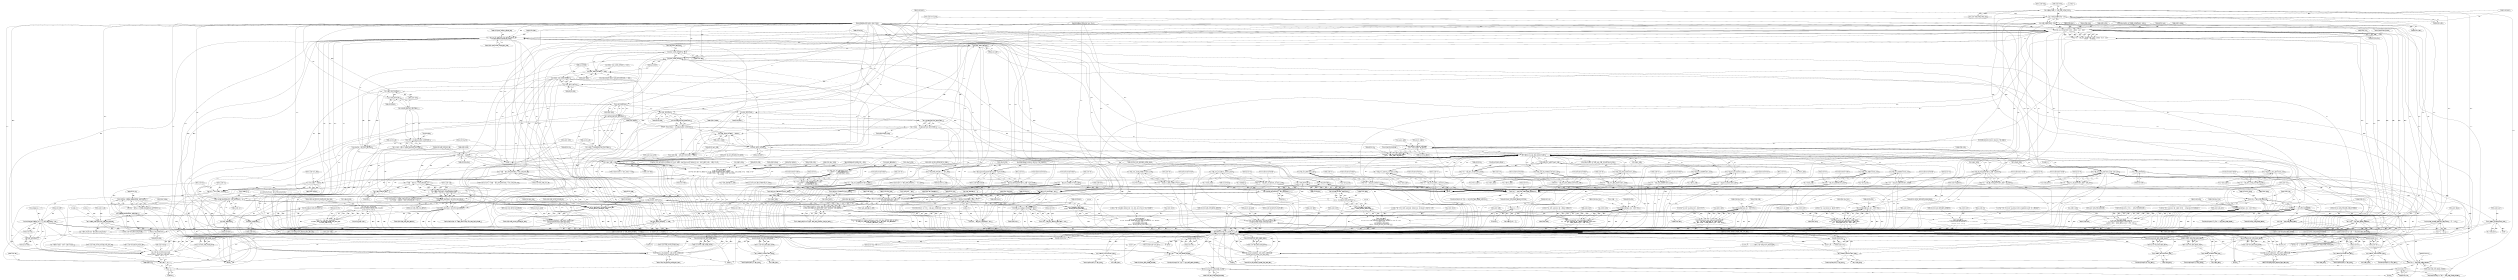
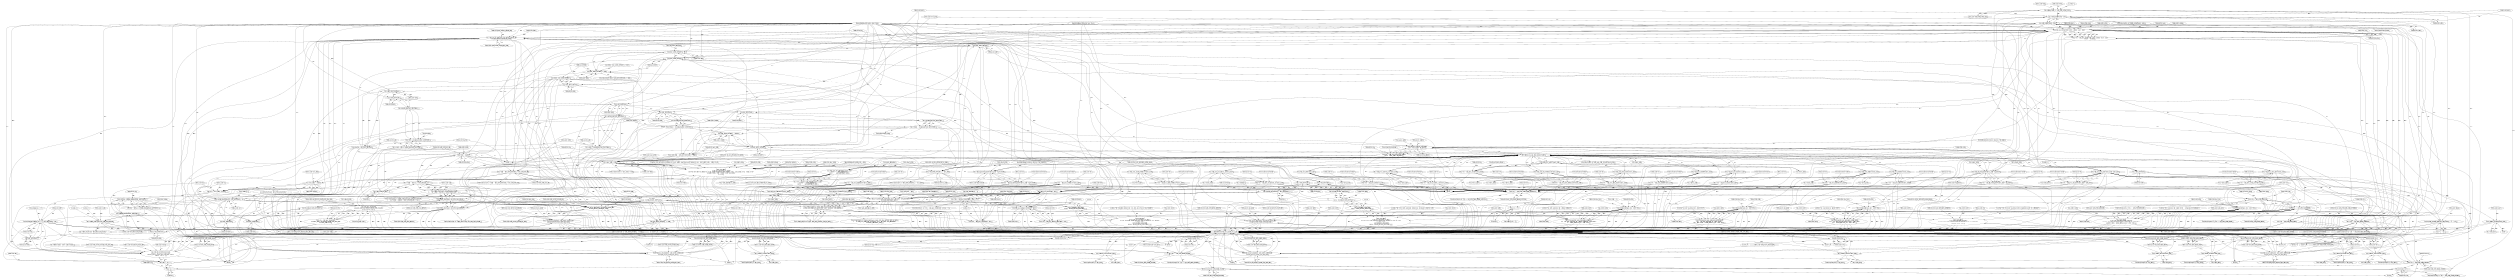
(1190, 158) -> (1084, 158)
(1271, 177) -> (1526, 178)
